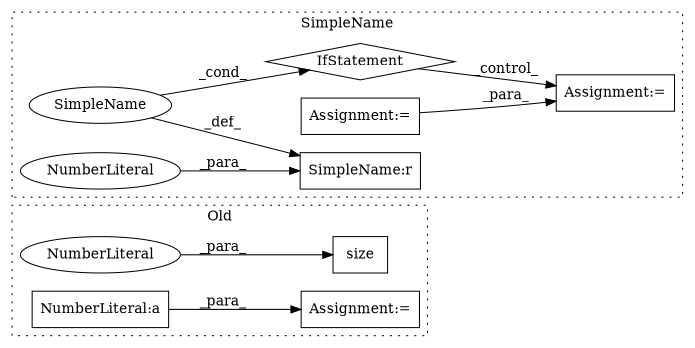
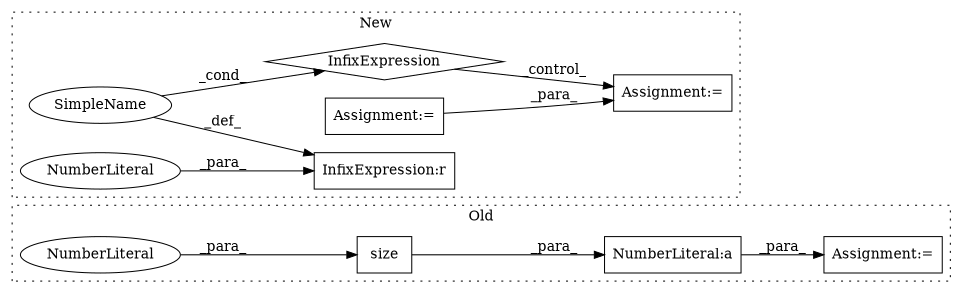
(347, 24) -> (376, 24)
(360, 62) -> (384, 62)
(360, 171) -> (384, 171)
none -> (503, 255)
